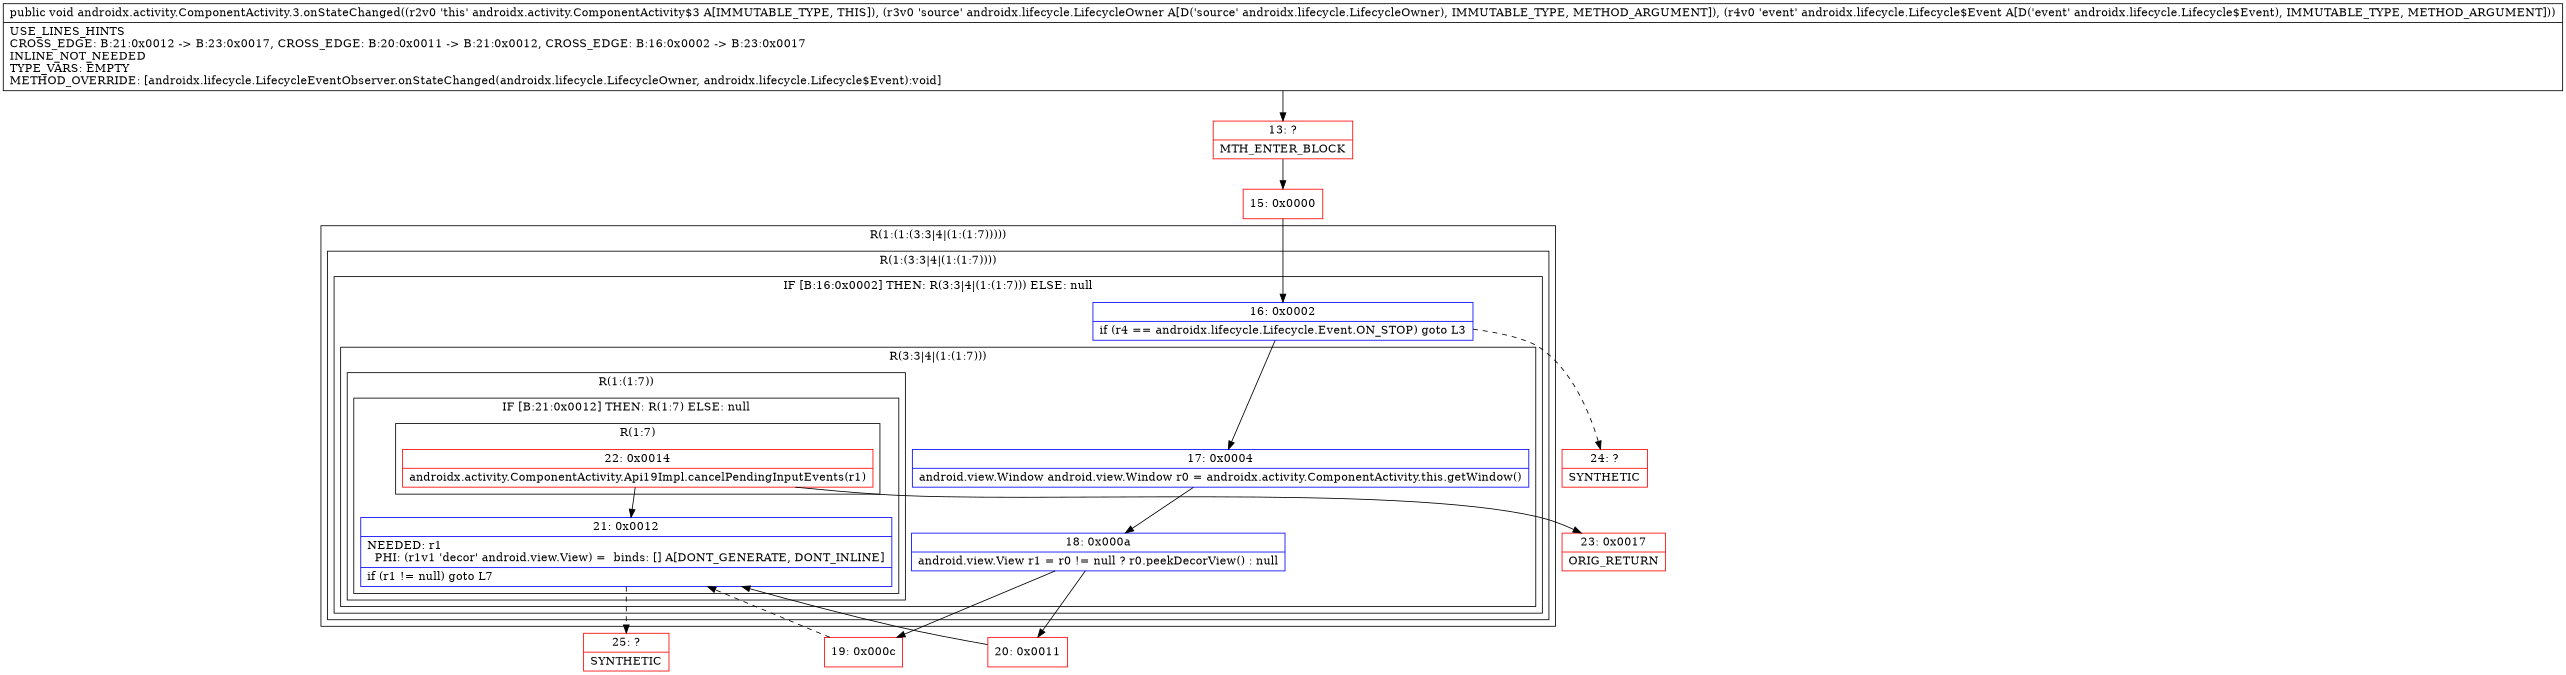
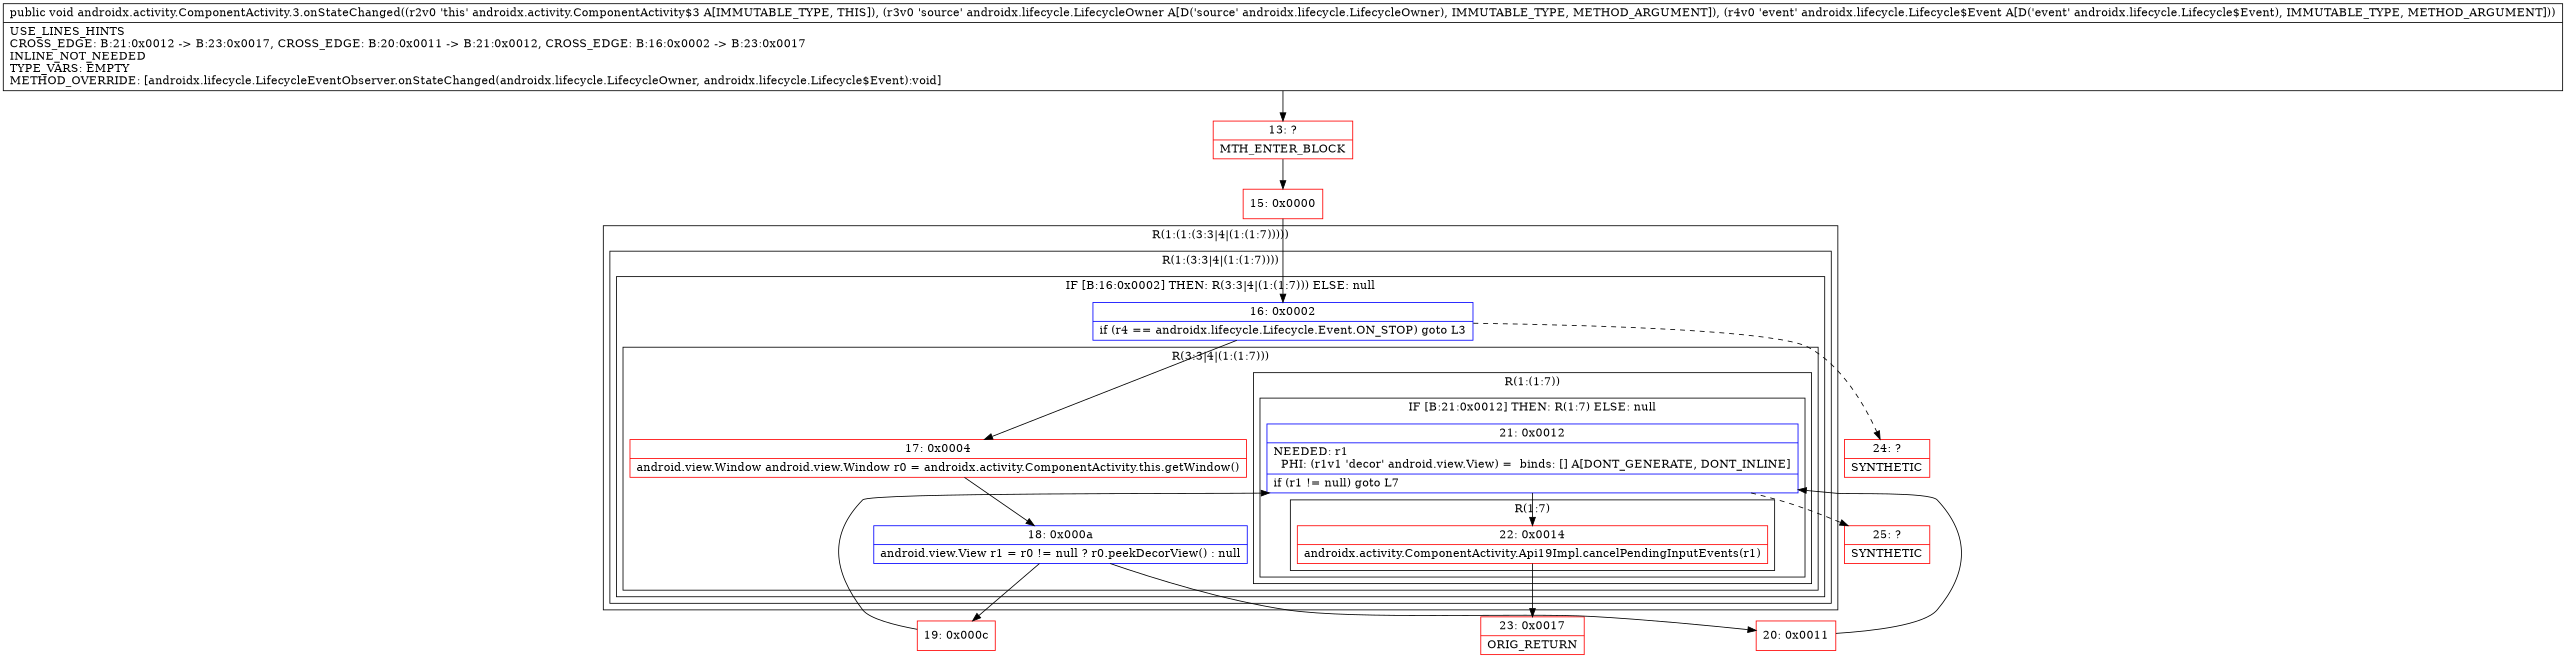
(1221, 468) -> (938, 458)
(634, 499) -> (1532, 505)
(773, 614) -> (971, 495)
